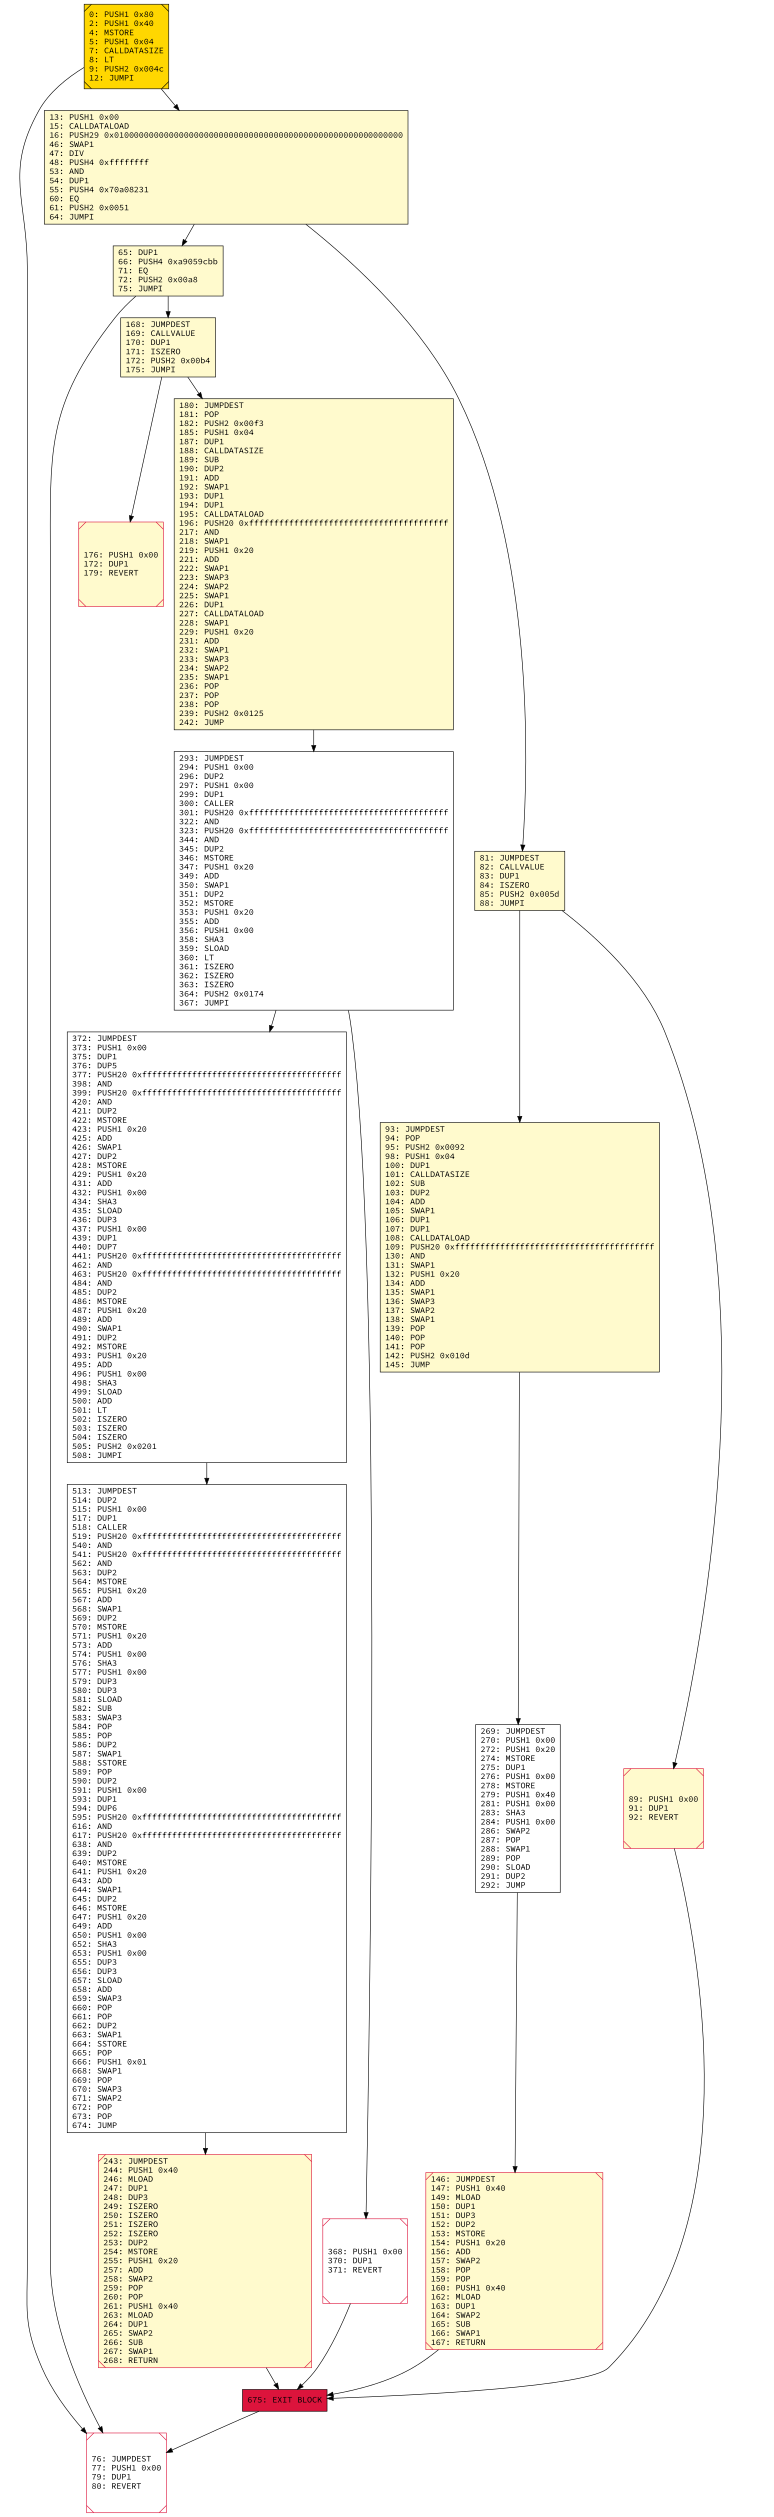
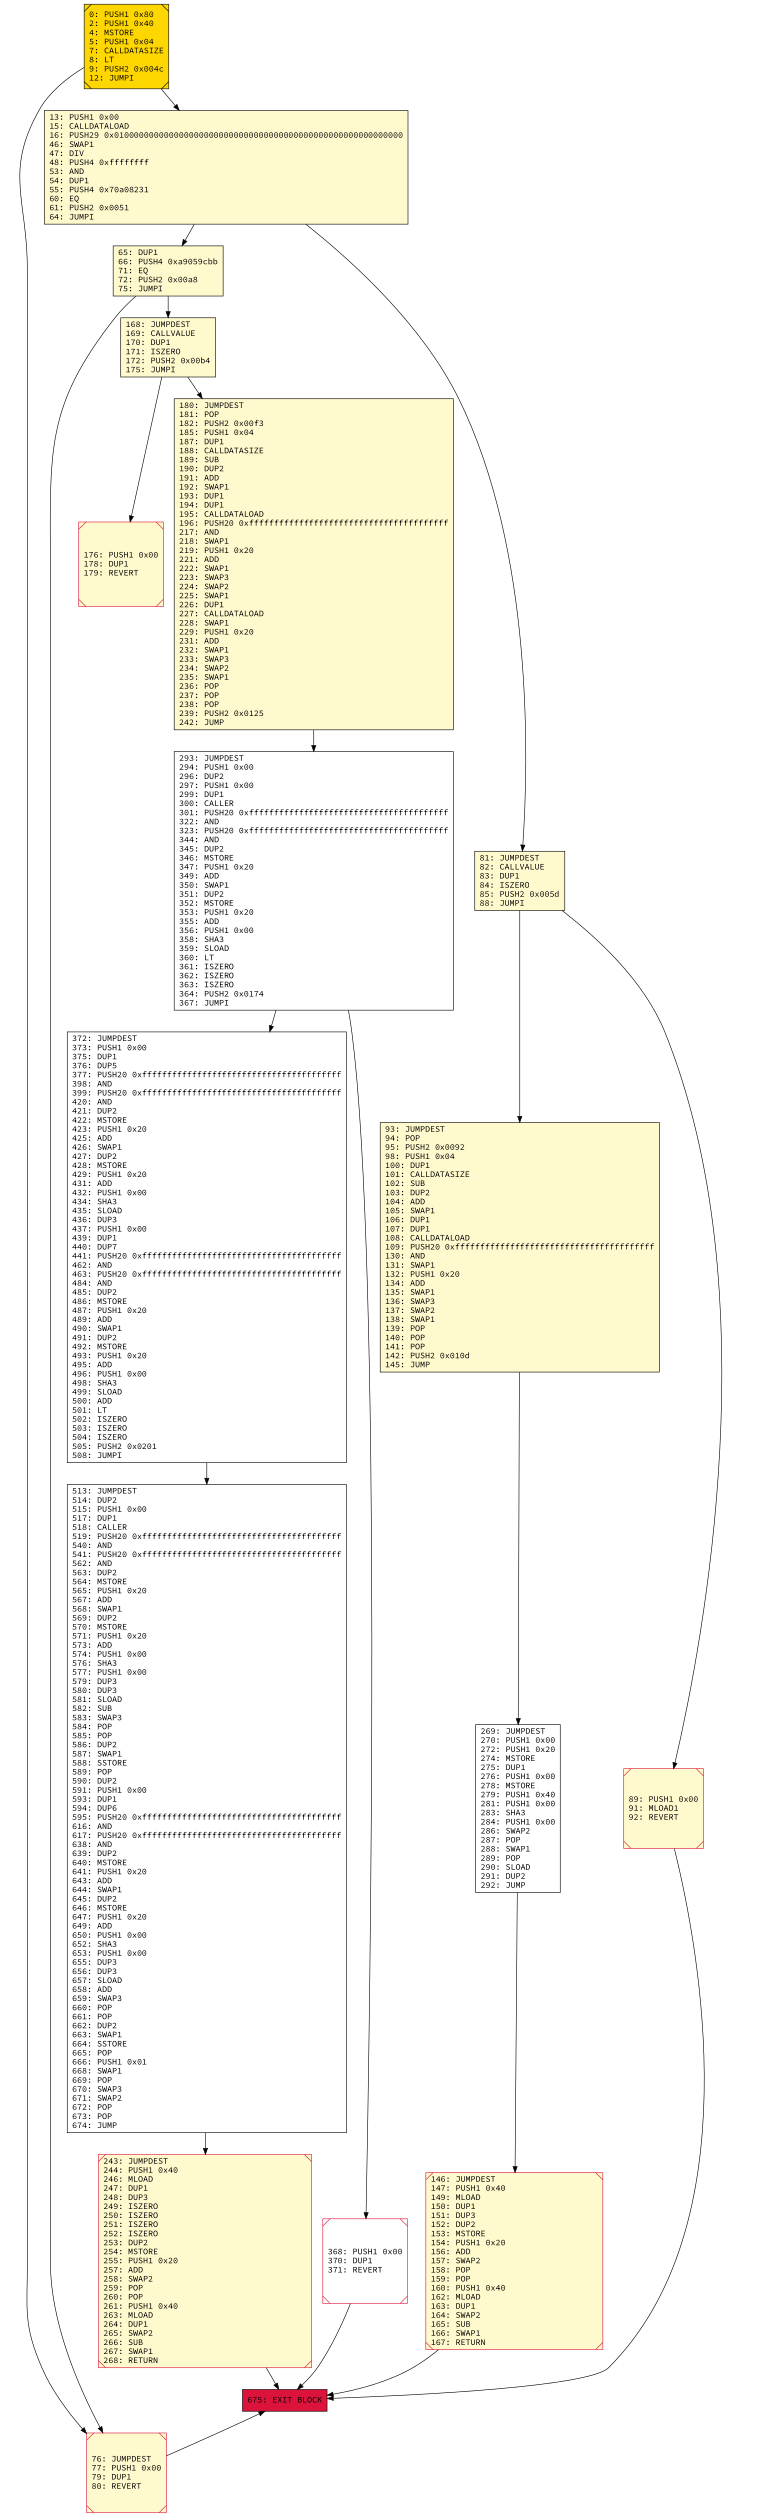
(121, 564) -> (121, 564)
(664, 1809) -> (664, 1809)
(215, 2430) -> (213, 2435)
(126, 2473) -> (126, 2473)
